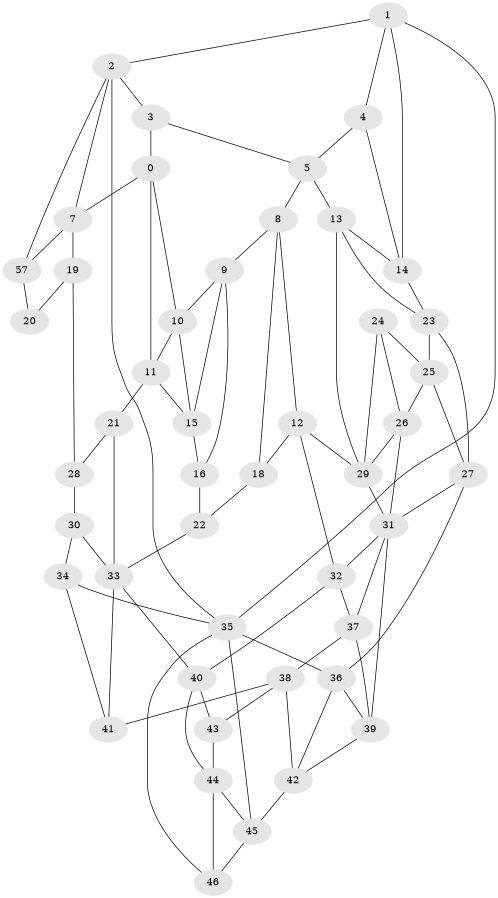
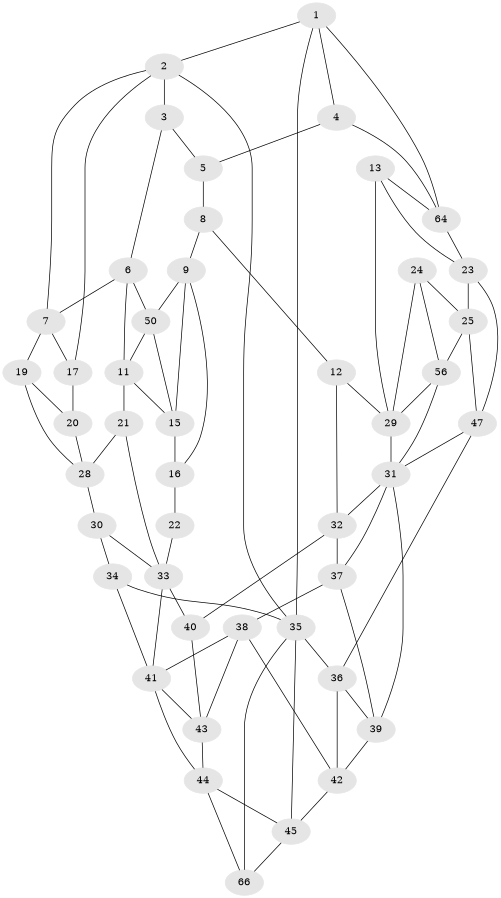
(151, 169) -> (128, 271)
(322, 194) -> none
(22, 271) -> (73, 373)
(402, 271) -> (441, 220)
(178, 322) -> (151, 322)
(402, 424) -> (441, 373)
none -> (79, 449)
(259, 475) -> none
(468, 475) -> (477, 424)
none -> (177, 704)
(186, 732) -> (171, 732)
(213, 883) -> (244, 883)
